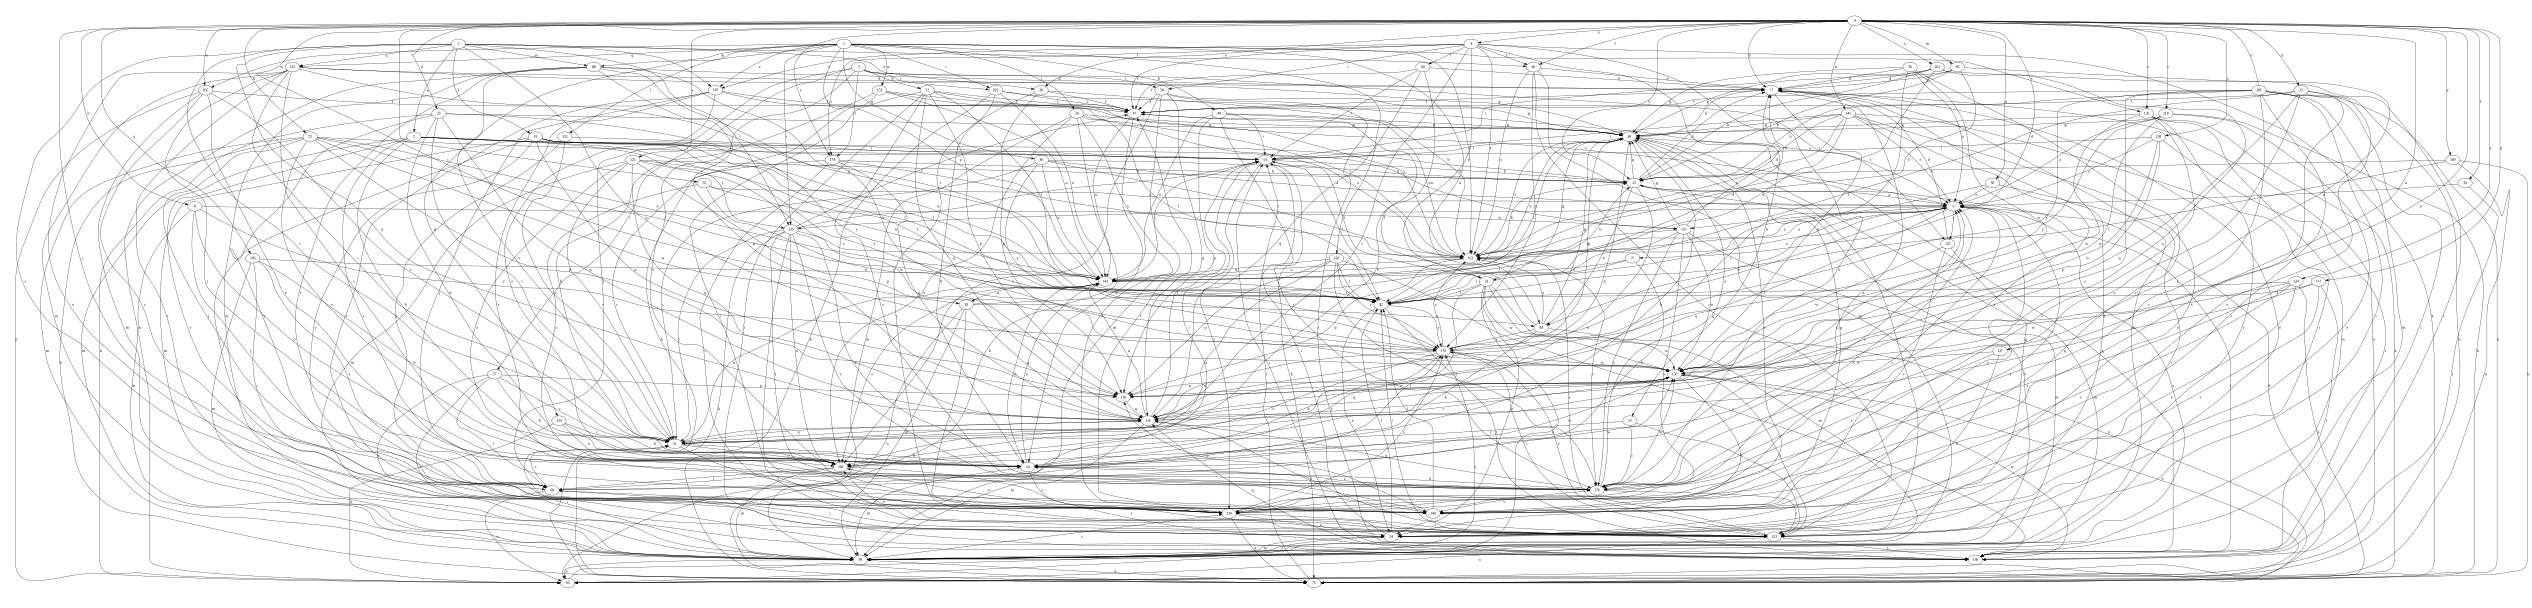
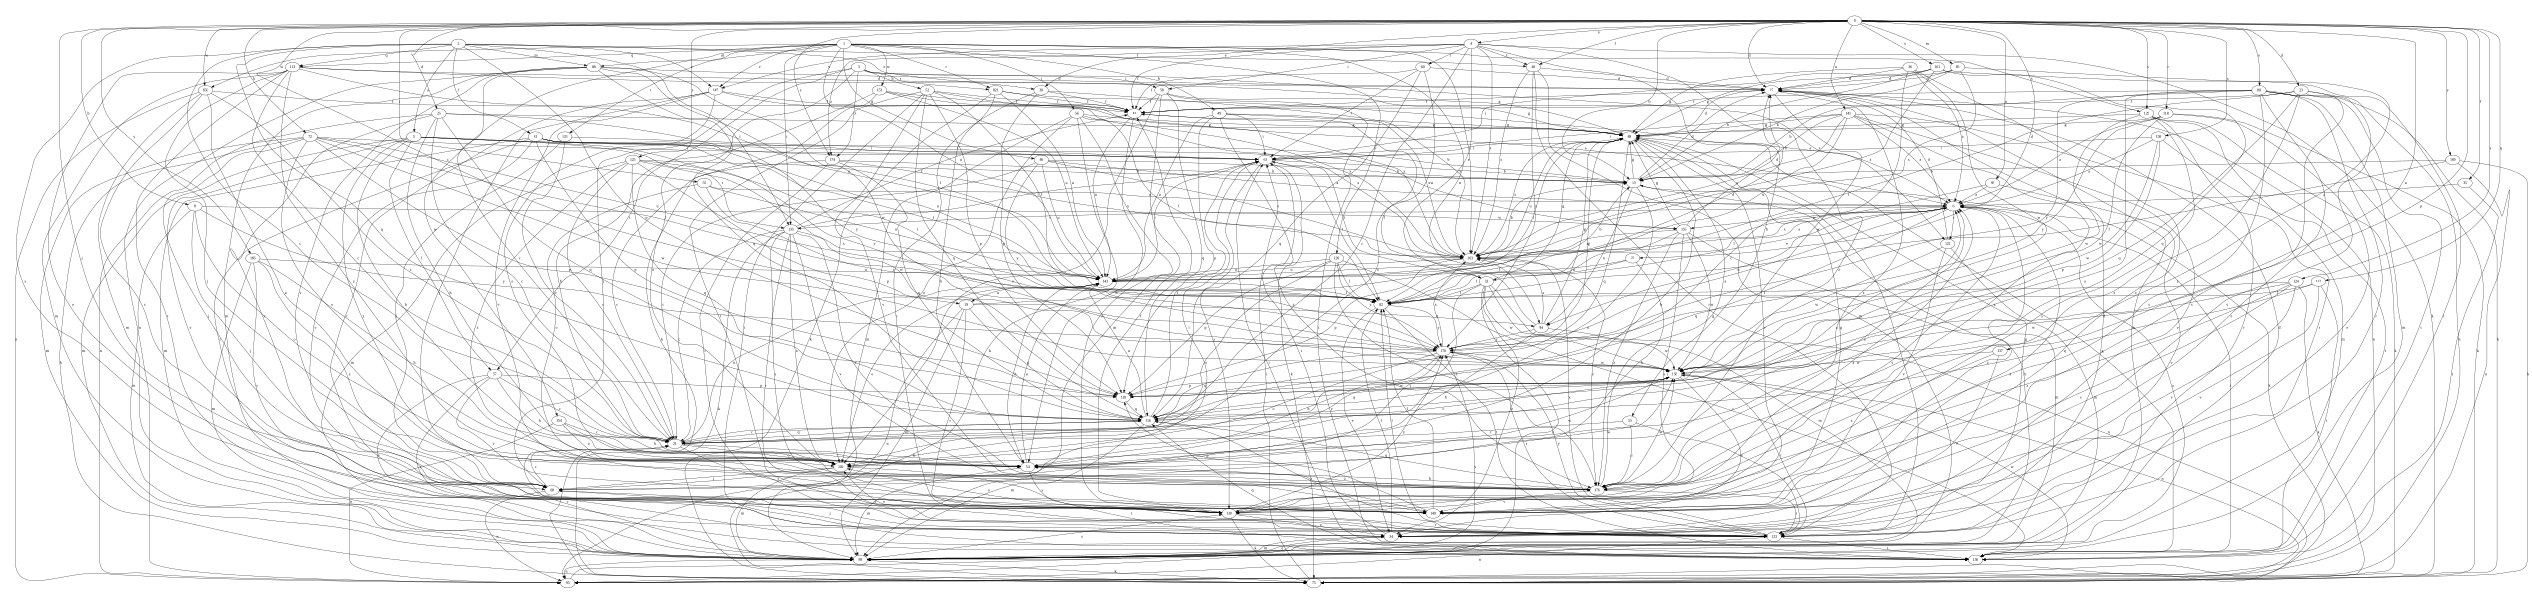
(2079, 22) -> (2081, 24)
(1868, 194) -> none
(897, 218) -> (419, 259)
